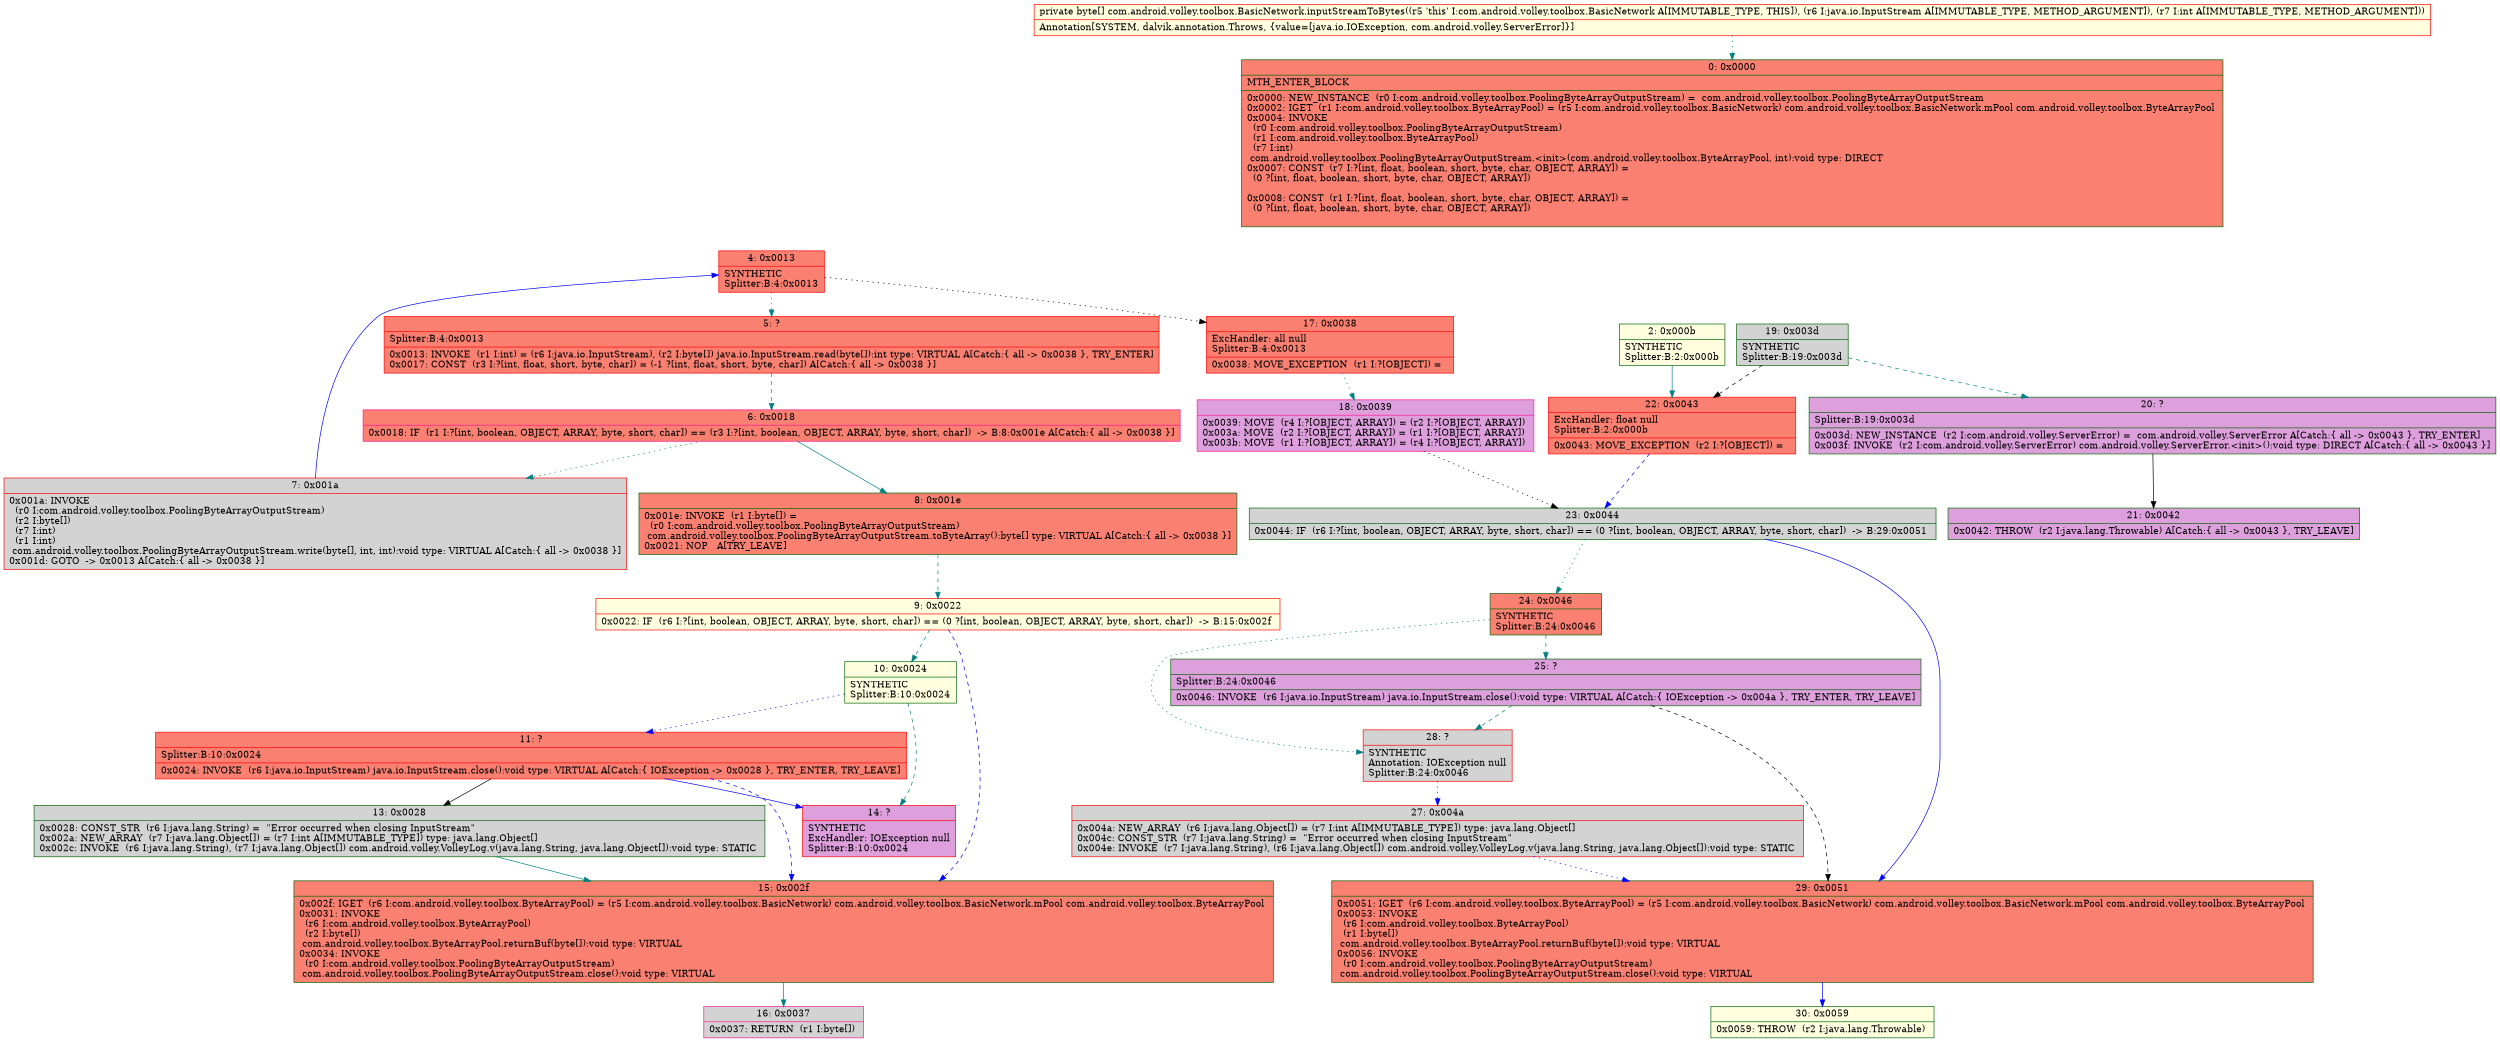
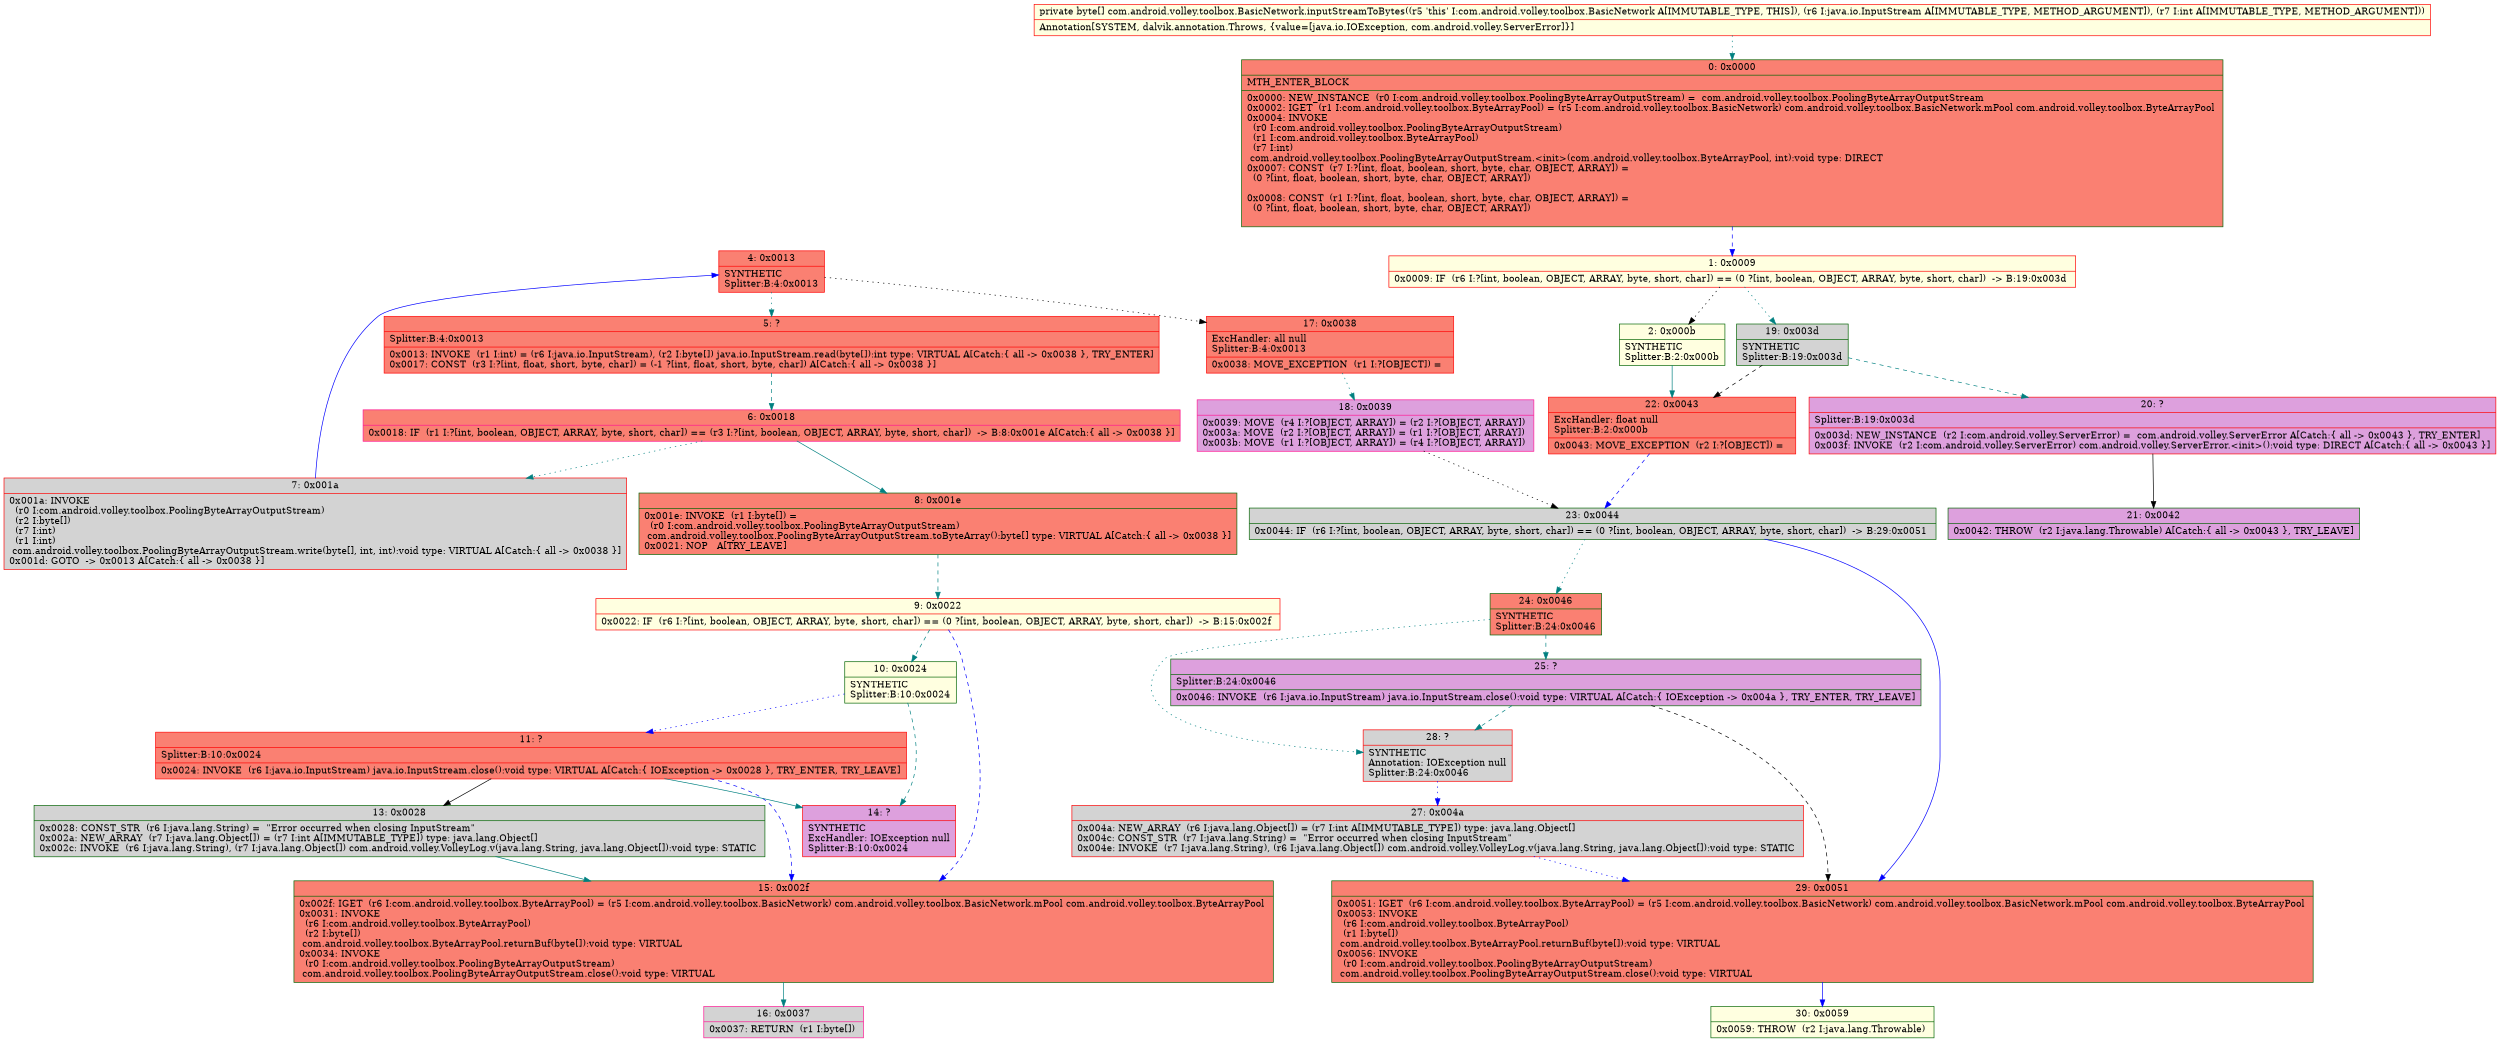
none -> (1732, 272)
(2152, 426) -> (2152, 426)
(730, 791) -> (730, 791)
